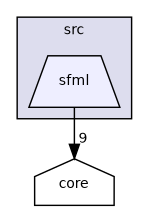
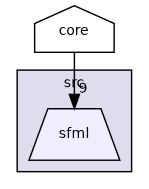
(74, 128) -> (74, 80)
